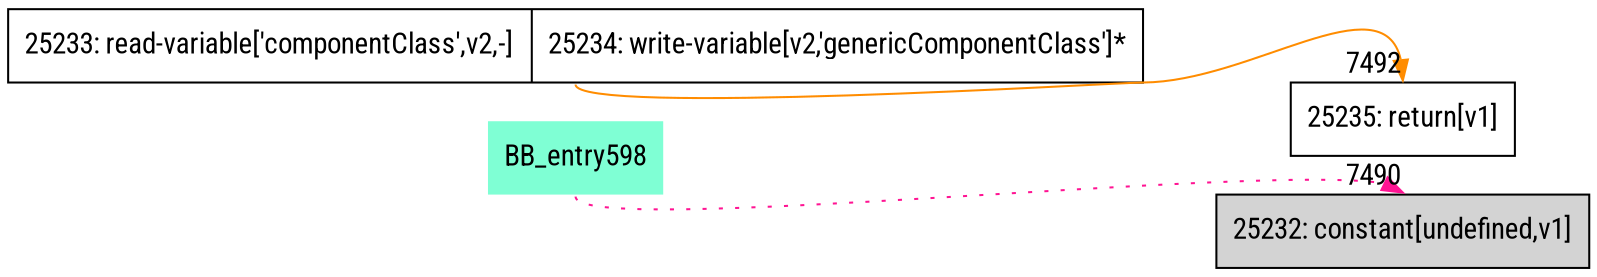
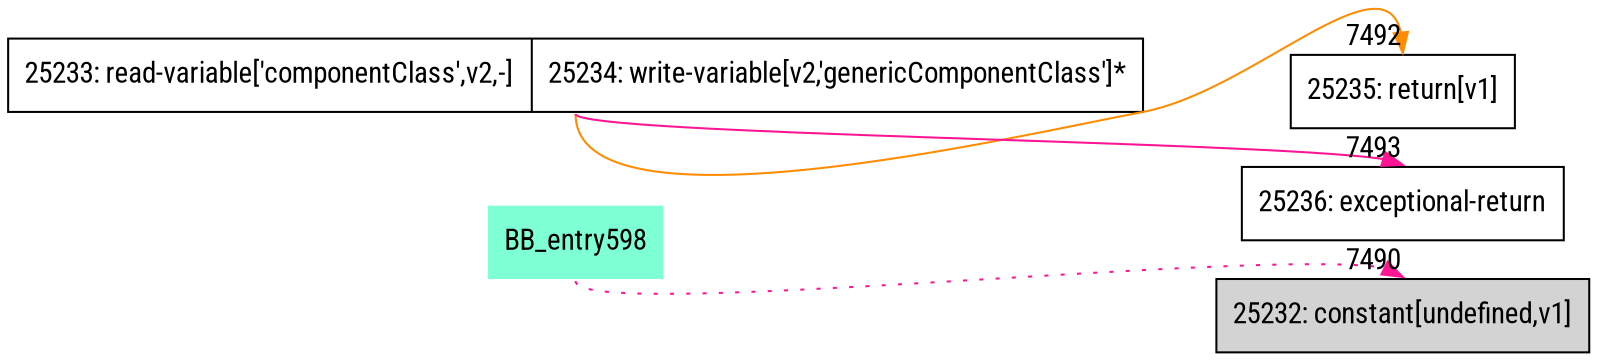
none -> (1403, 204)
